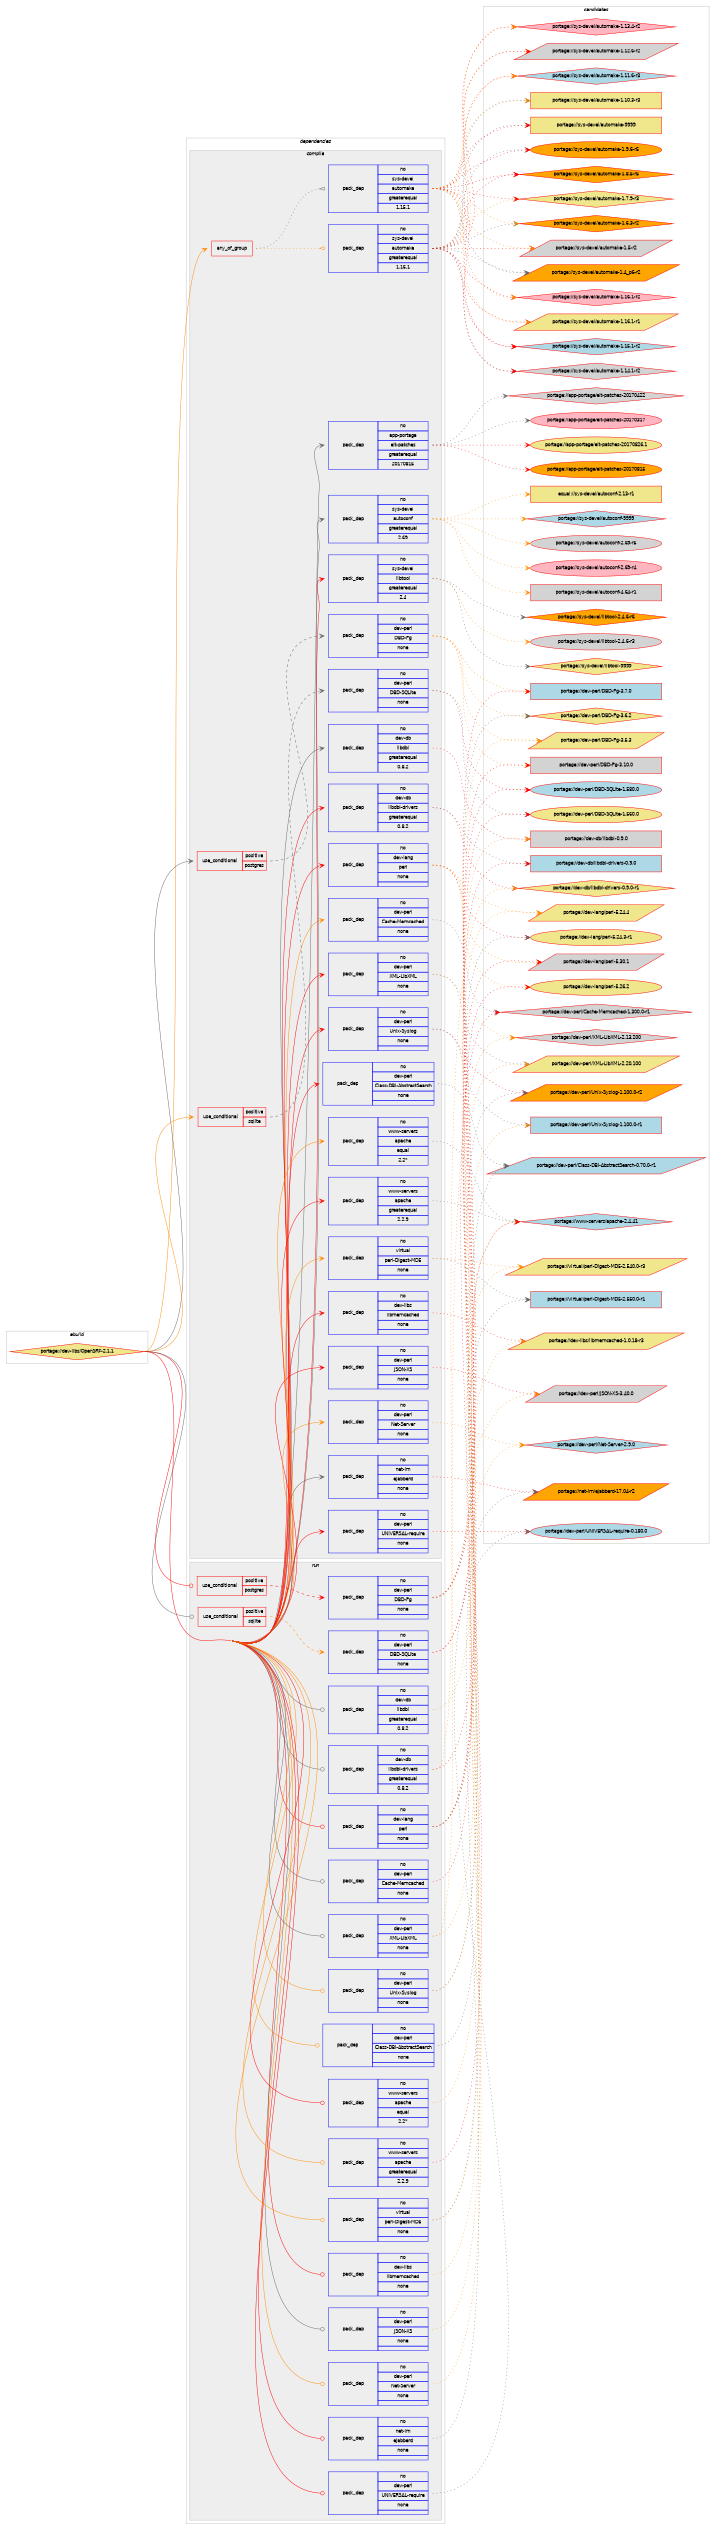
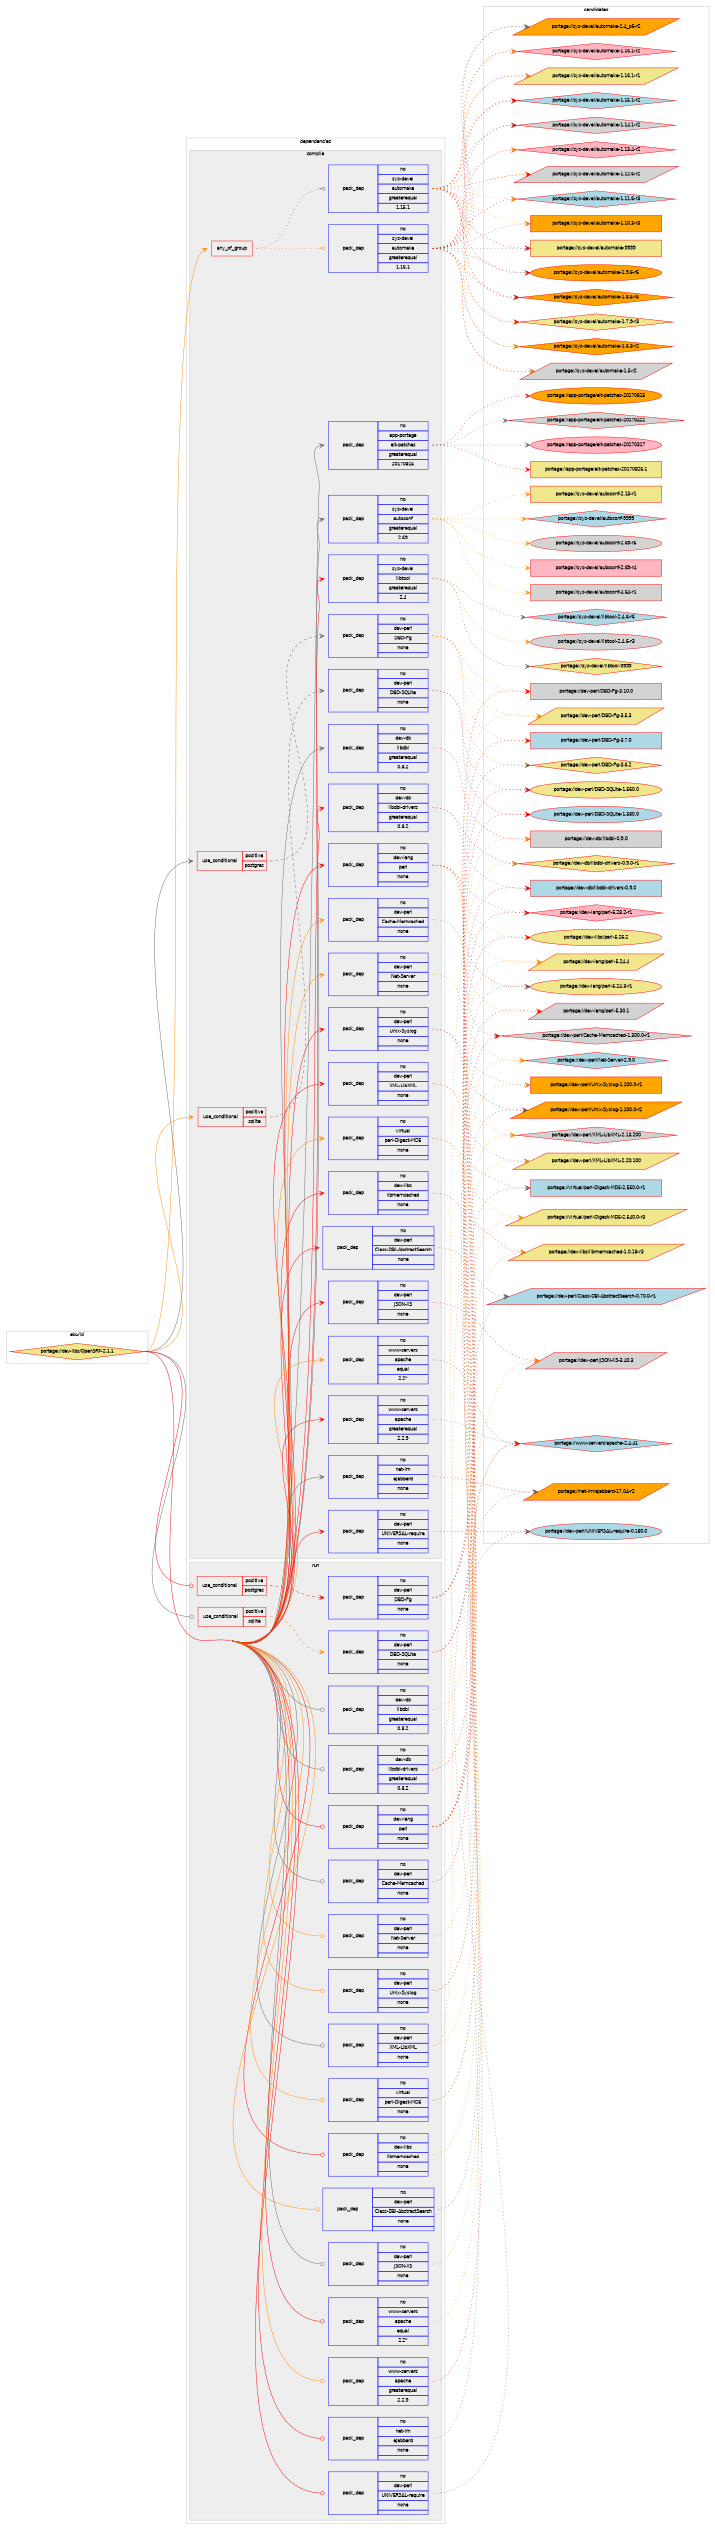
(596, 101) -> (596, 224)
(596, 445) -> (596, 470)
(596, 494) -> (596, 494)
(596, 568) -> (596, 568)
(596, 617) -> (596, 617)
none -> (596, 913)
(596, 987) -> (596, 938)
(596, 1125) -> (596, 1085)
(596, 1394) -> (596, 1361)
